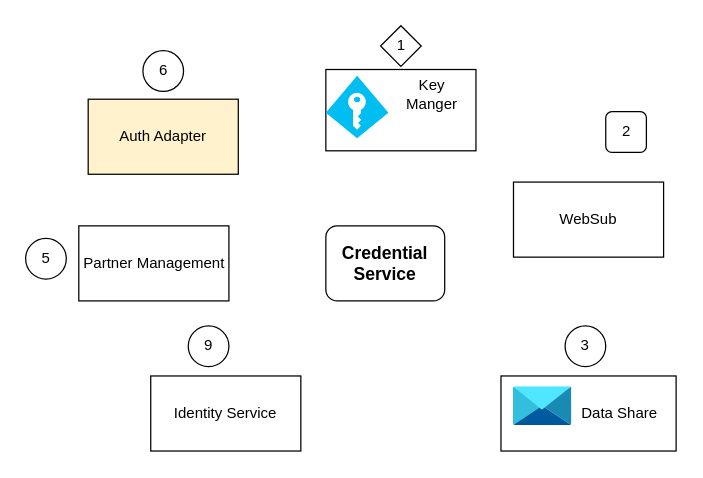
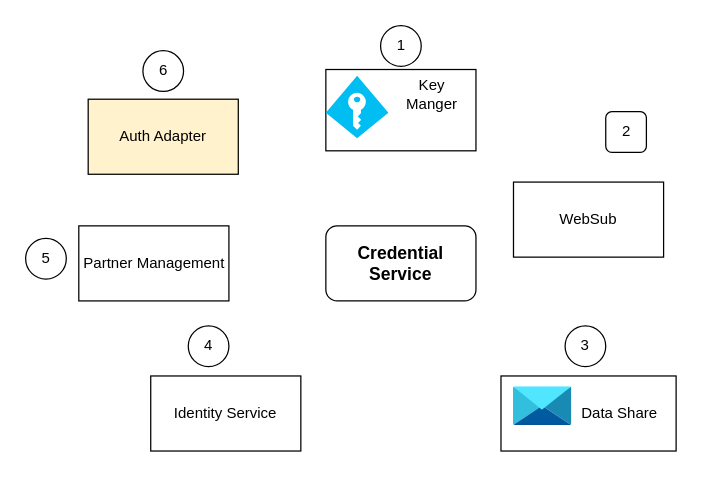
(401, 46) -> (401, 46)
(385, 263) -> (401, 263)
(209, 346) -> (209, 346)
